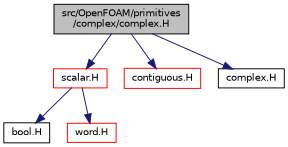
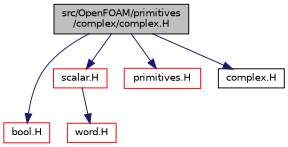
(162, 78) -> (162, 78)
(57, 102) -> (48, 65)
(27, 133) -> (27, 133)
